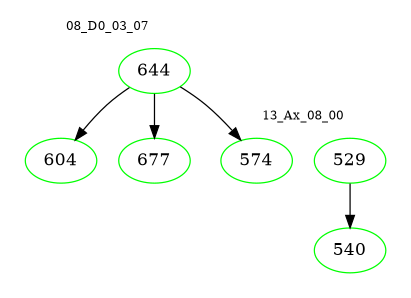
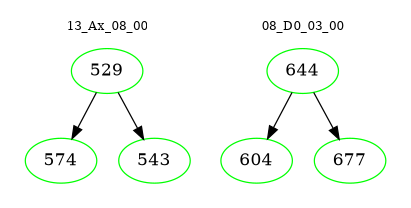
(108, 27) -> (303, 27)
(219, 117) -> (87, 110)
(350, 250) -> (154, 161)
